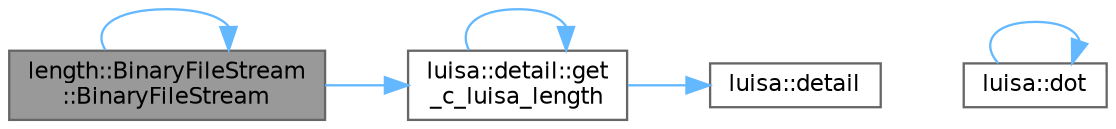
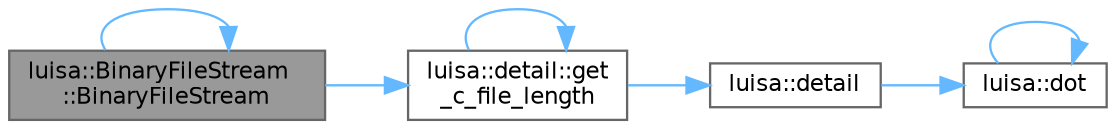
(167, 85) -> (167, 85)
(518, 85) -> (518, 85)
none -> (911, 85)
